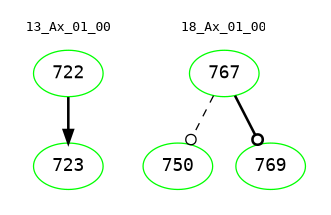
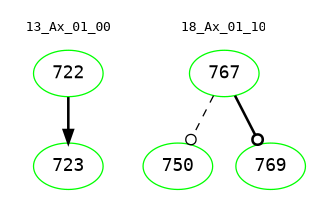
(224, 28) -> (224, 28)
